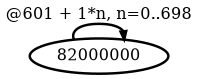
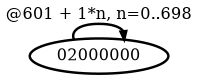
(99, 56) -> (99, 56)
